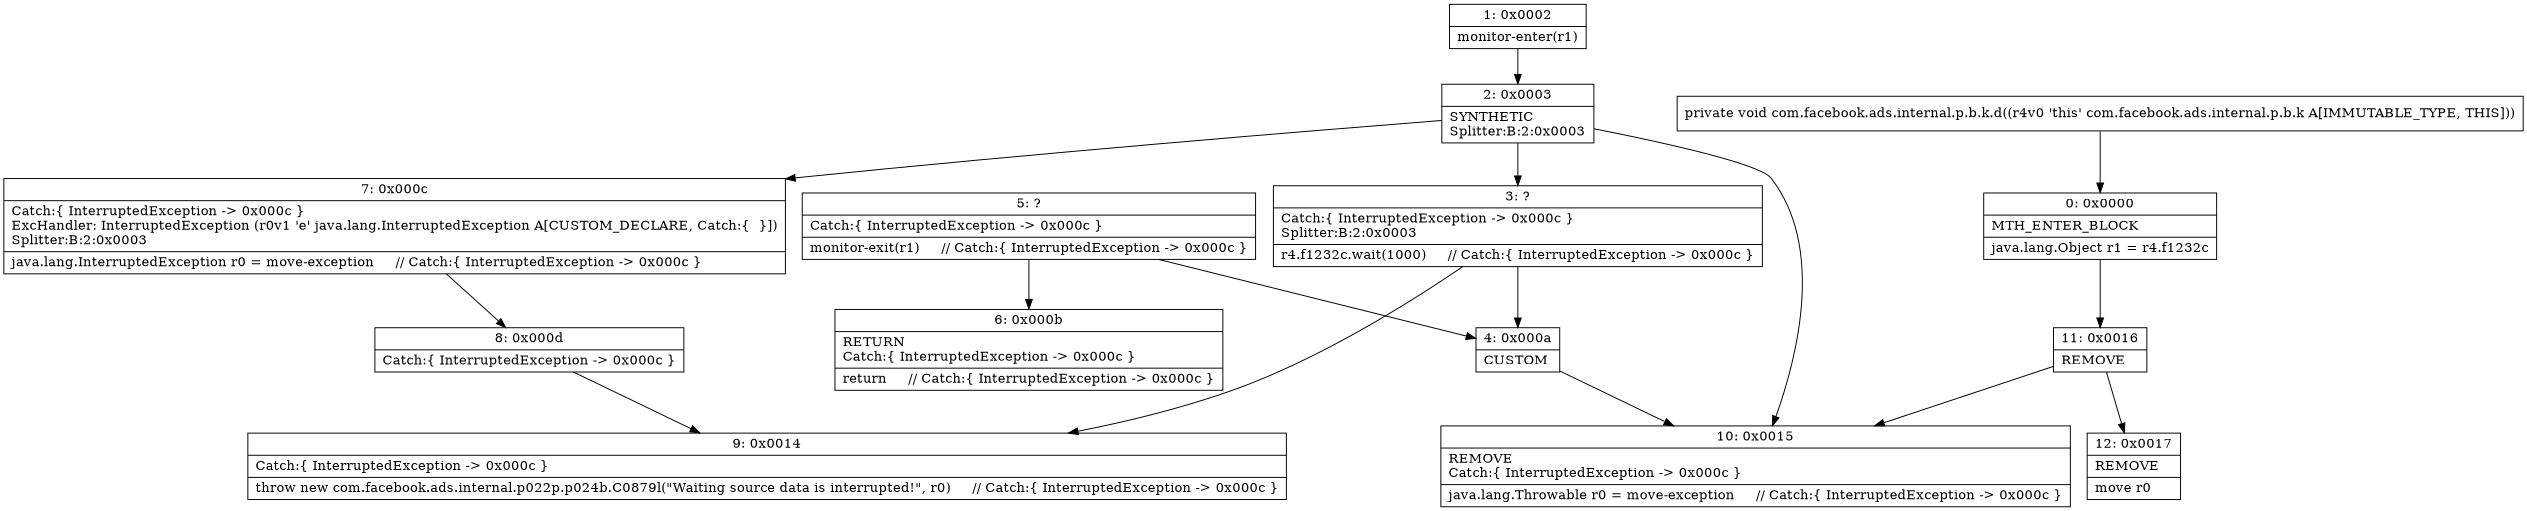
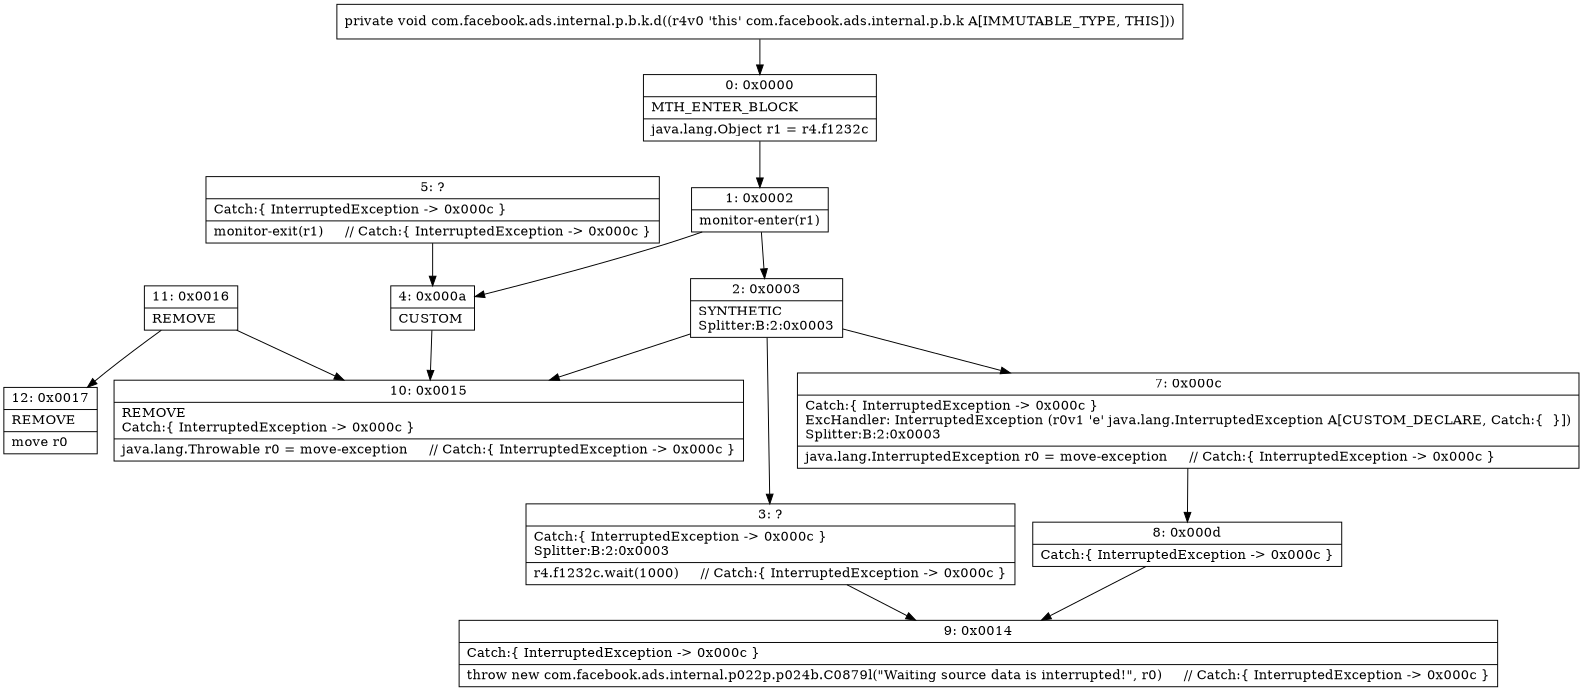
(2100, 289) -> (760, 160)
(1518, 292) -> (594, 265)
(1029, 350) -> none
